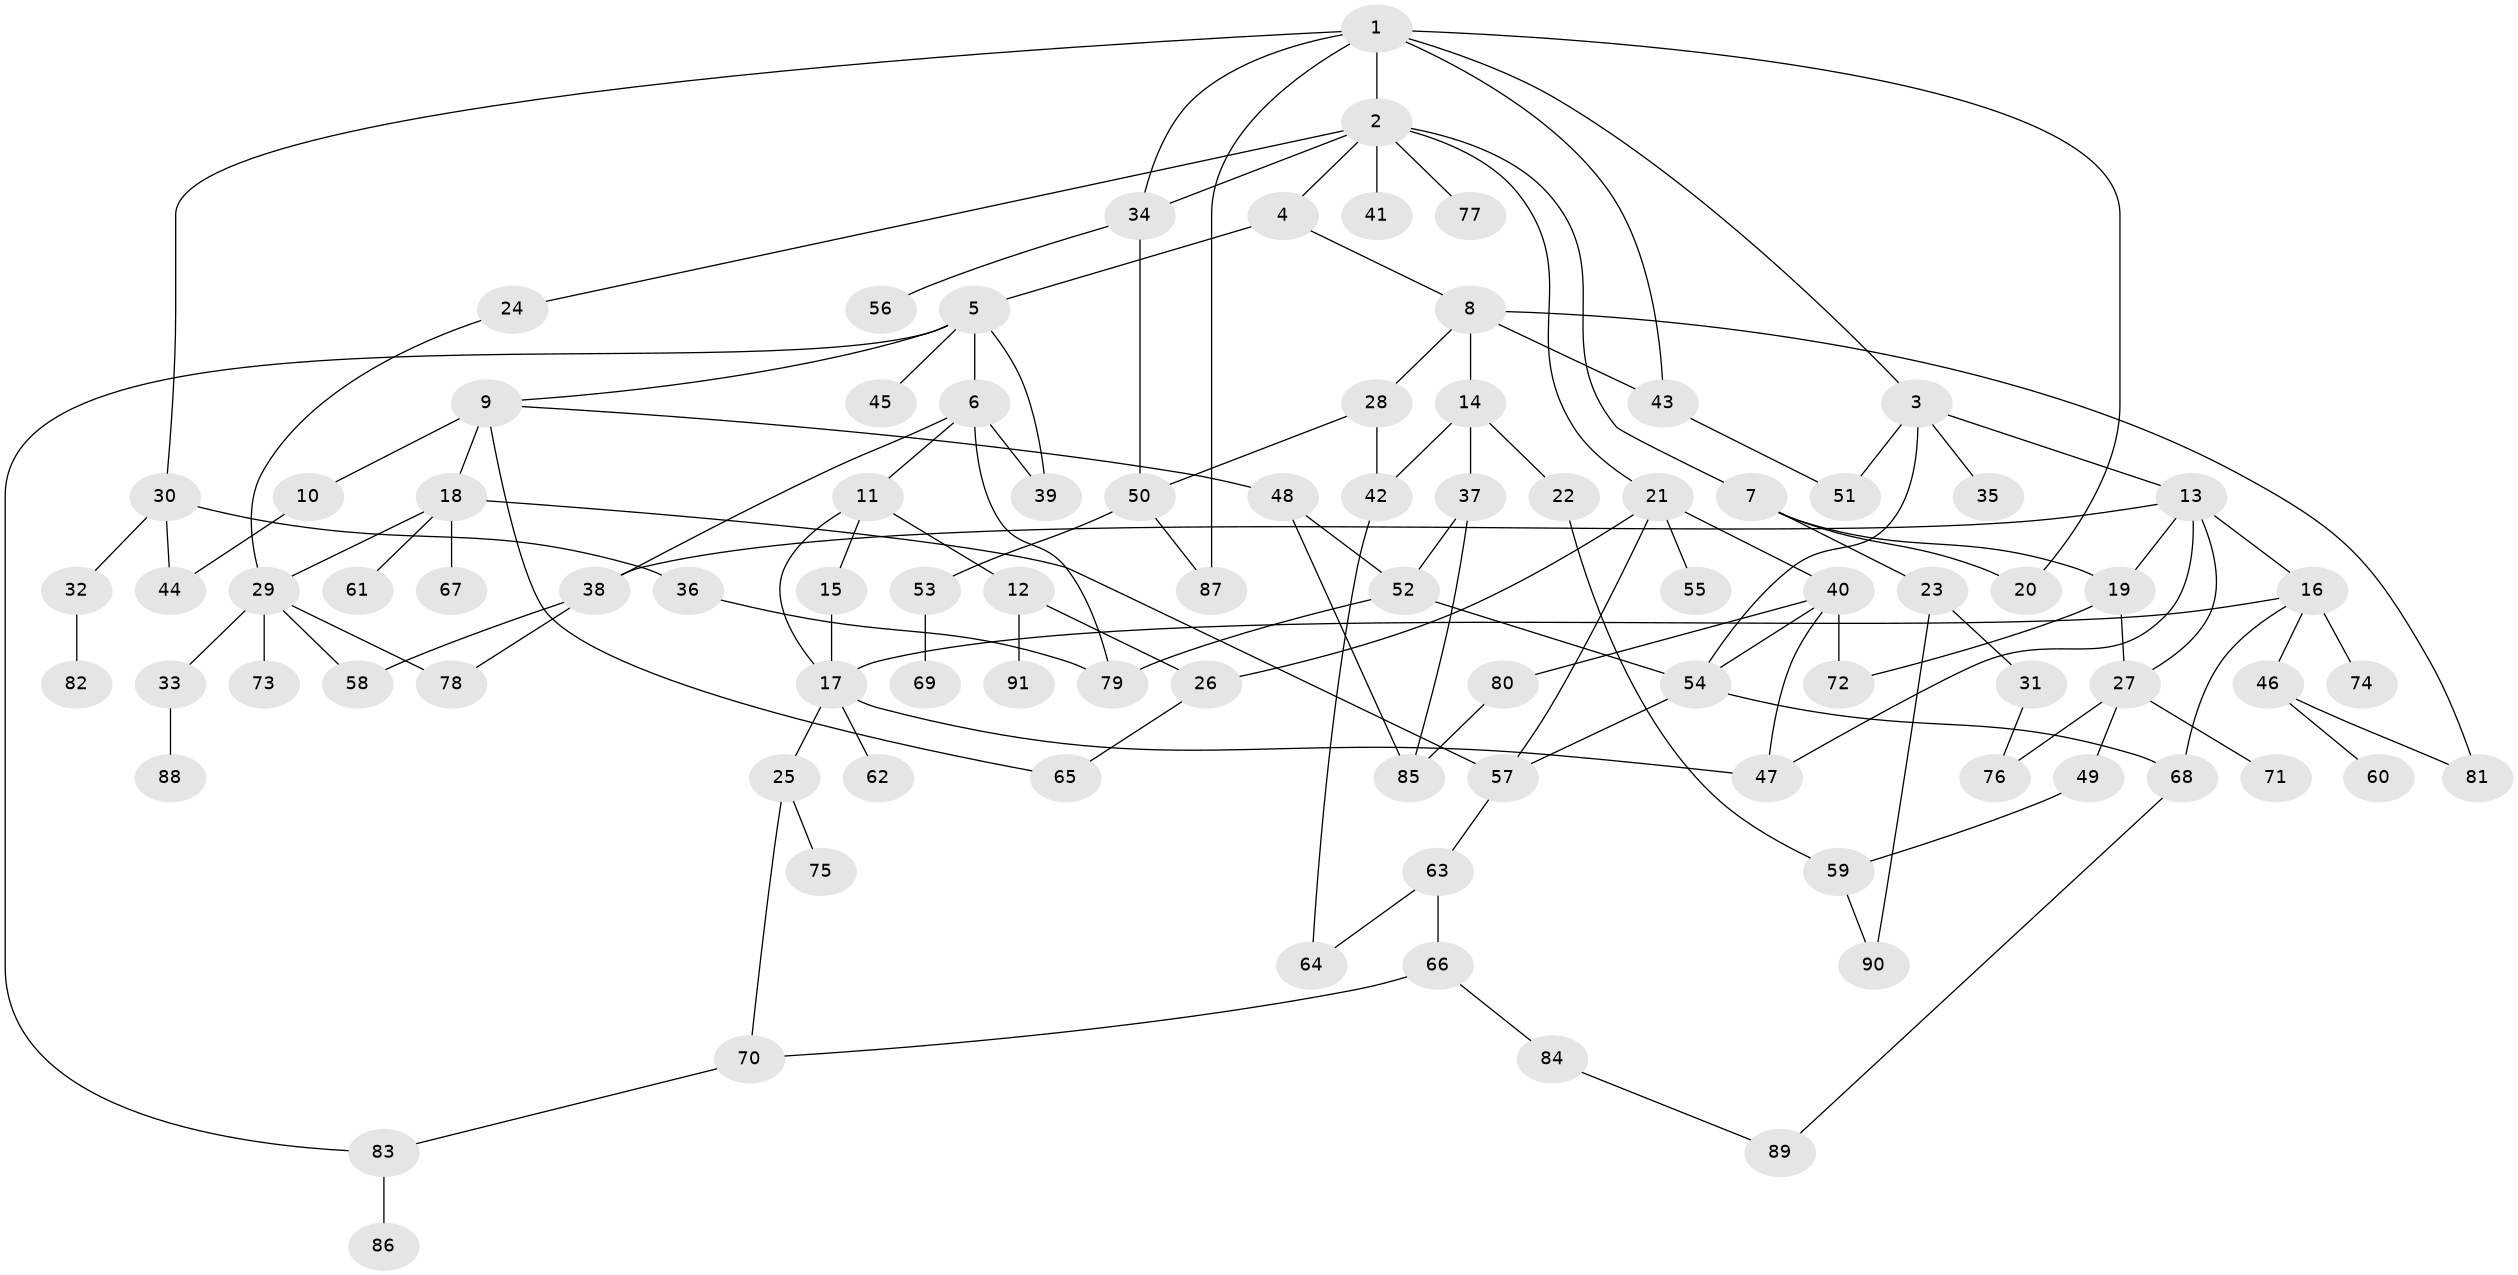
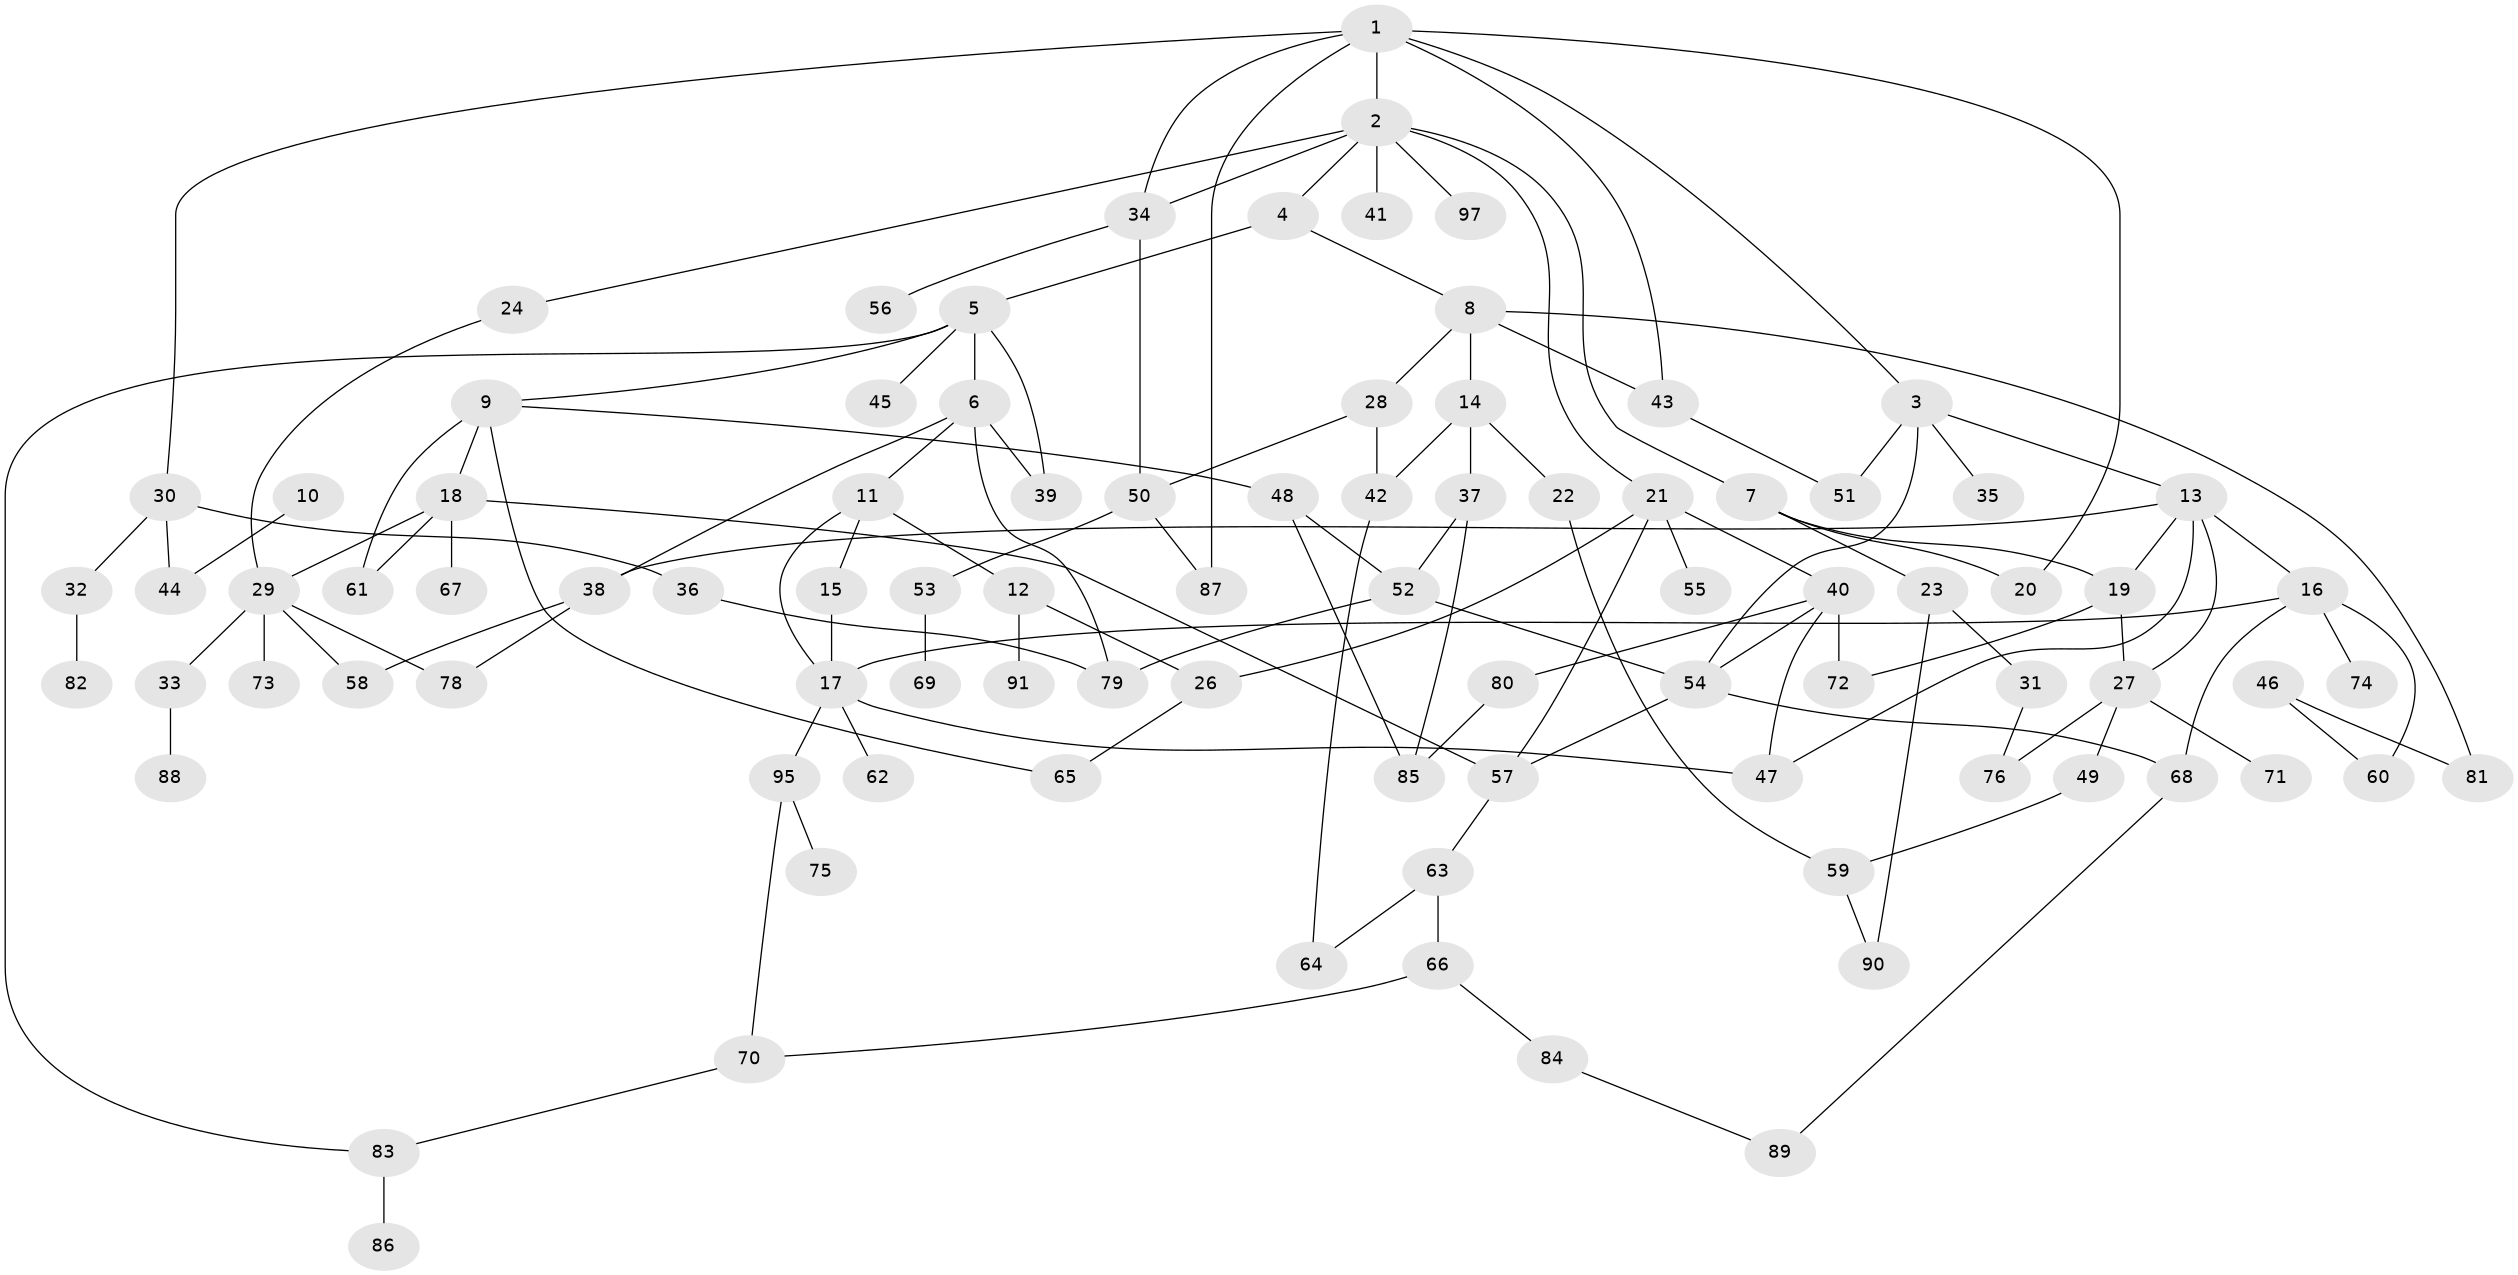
(1471, 216) -> (1471, 216)
(398, 450) -> (398, 484)
(2291, 637) -> (2411, 666)
(785, 778) -> (785, 778)
